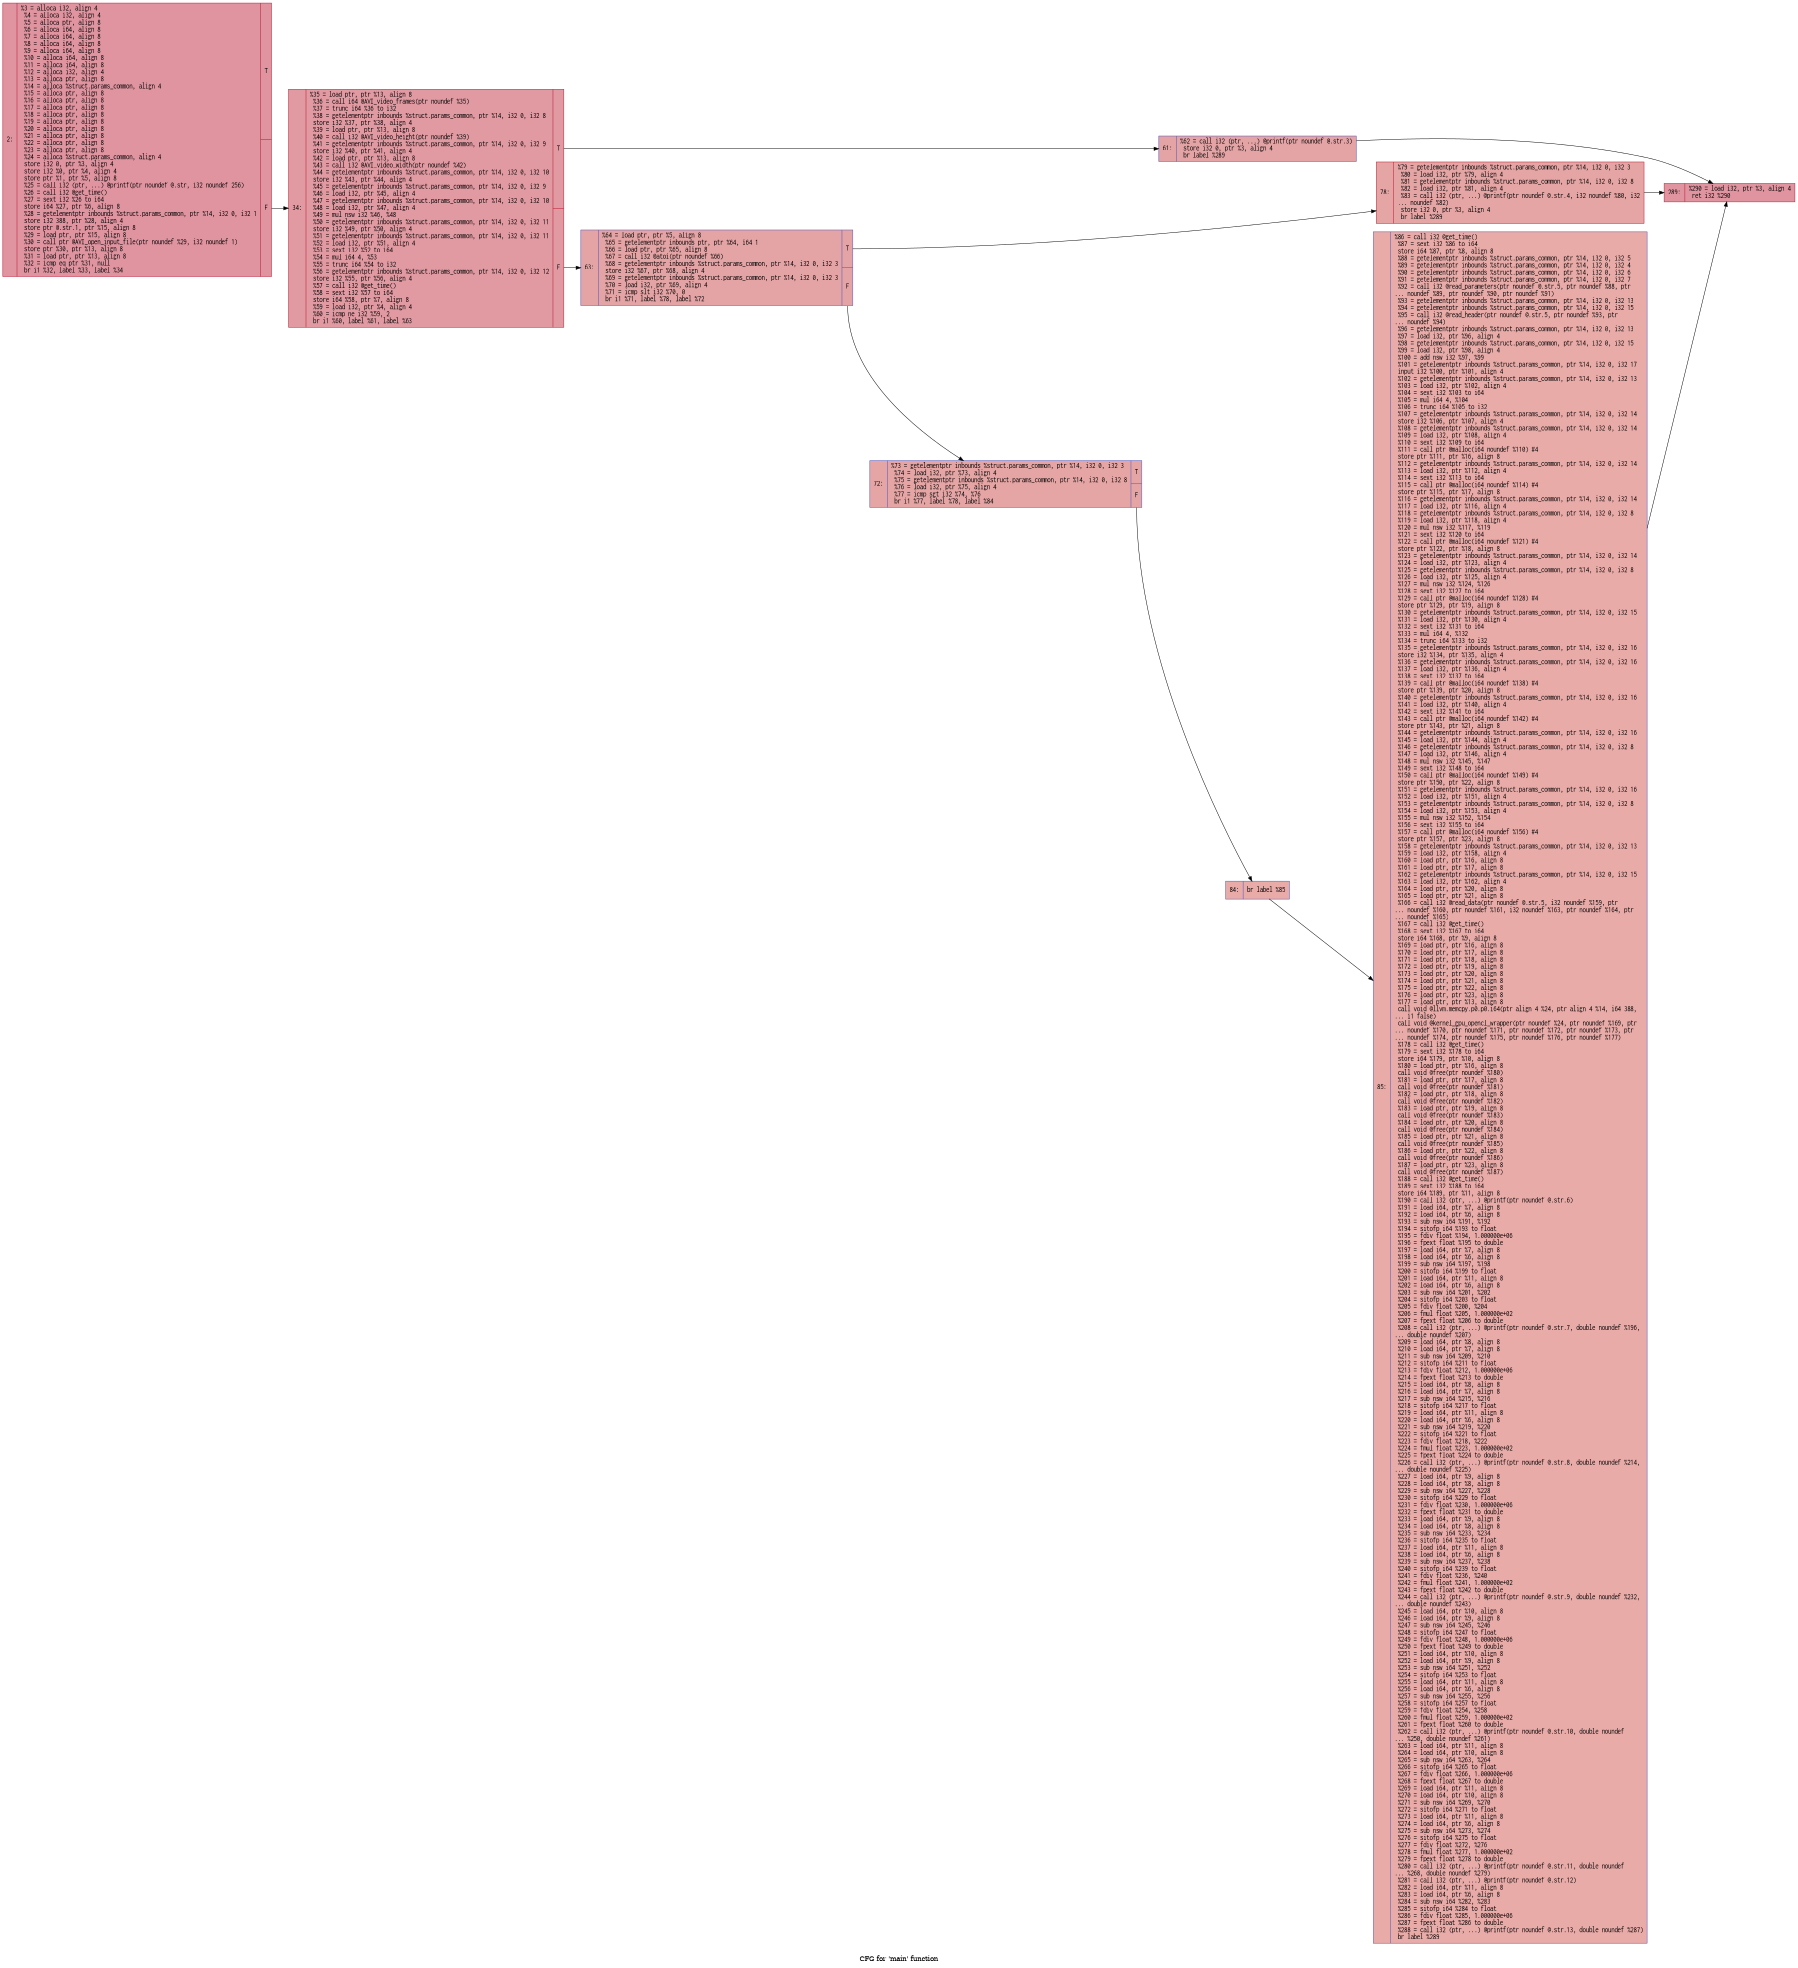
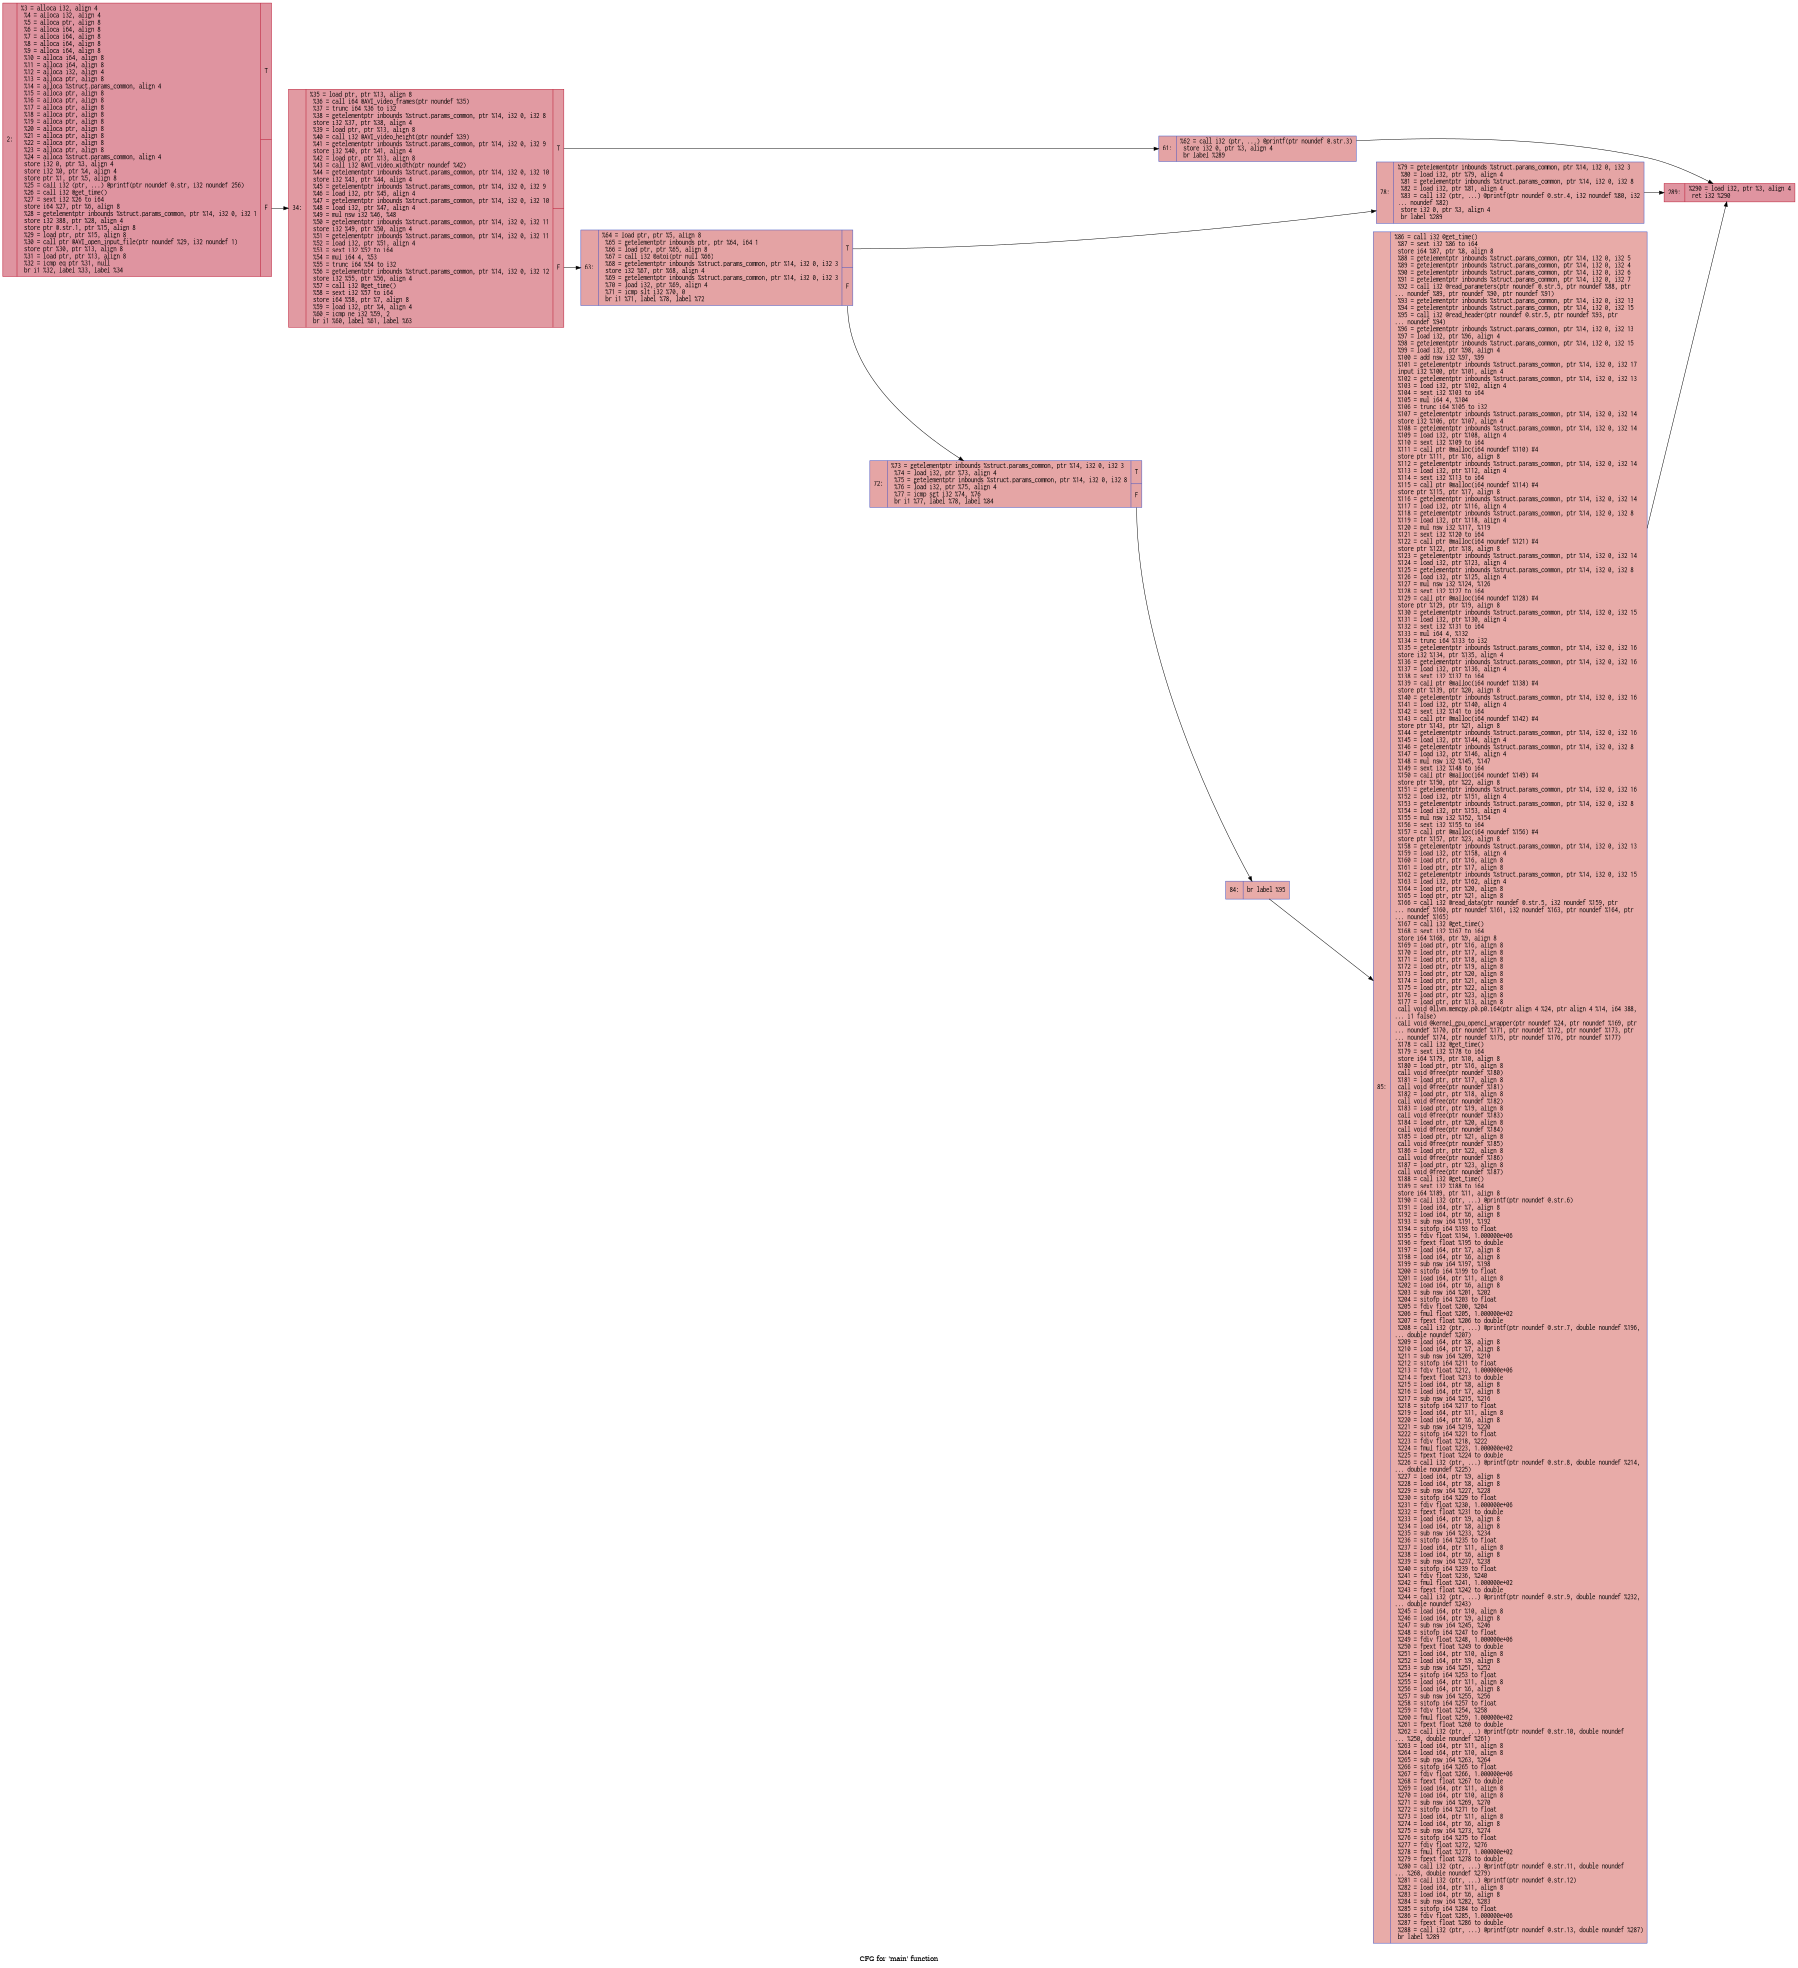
(1510, 193) -> (1510, 193)
(663, 257) -> (658, 257)
(1266, 890) -> (1266, 890)
